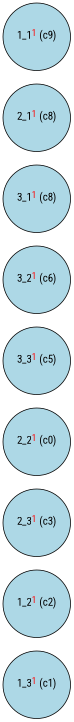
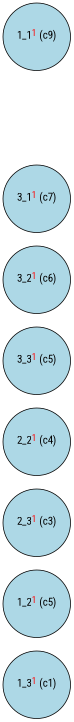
(37, 118) -> none
(47, 198) -> (47, 198)
(47, 441) -> (47, 441)
(47, 603) -> (47, 603)
